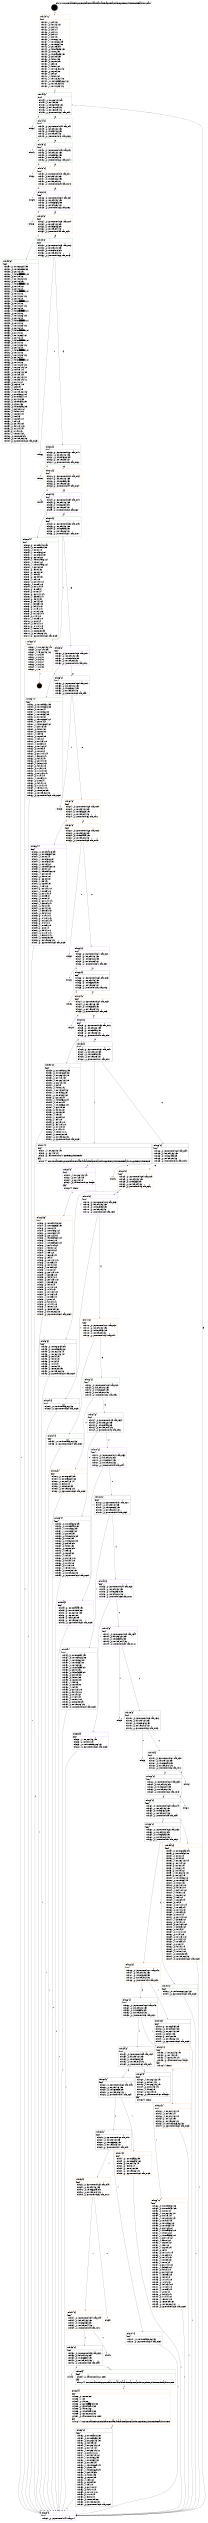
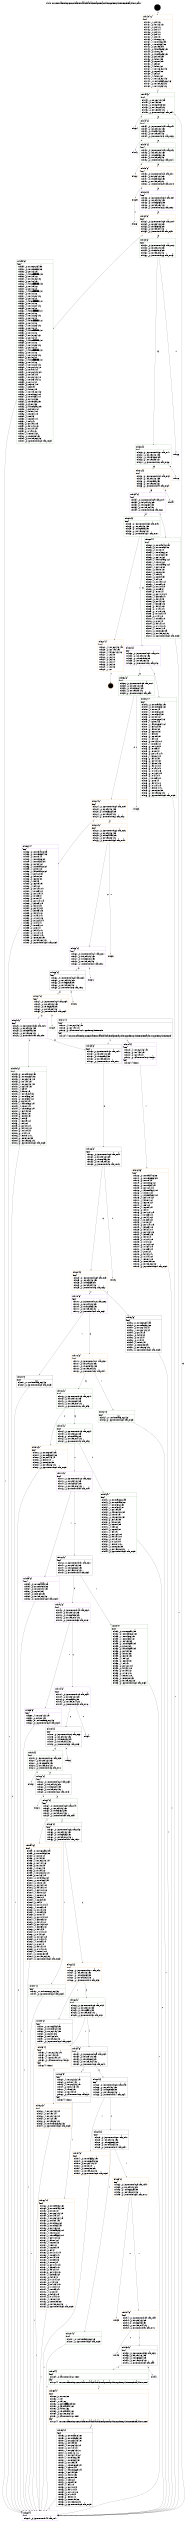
(35, 215) -> (134, 212)
(94, 1102) -> (109, 1041)
